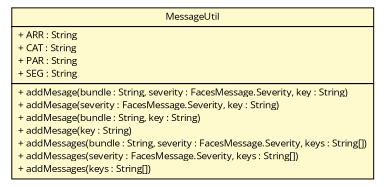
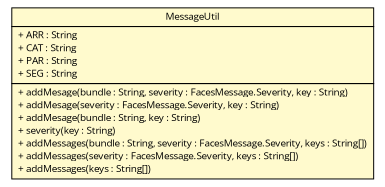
(75, 131) -> (67, 131)
